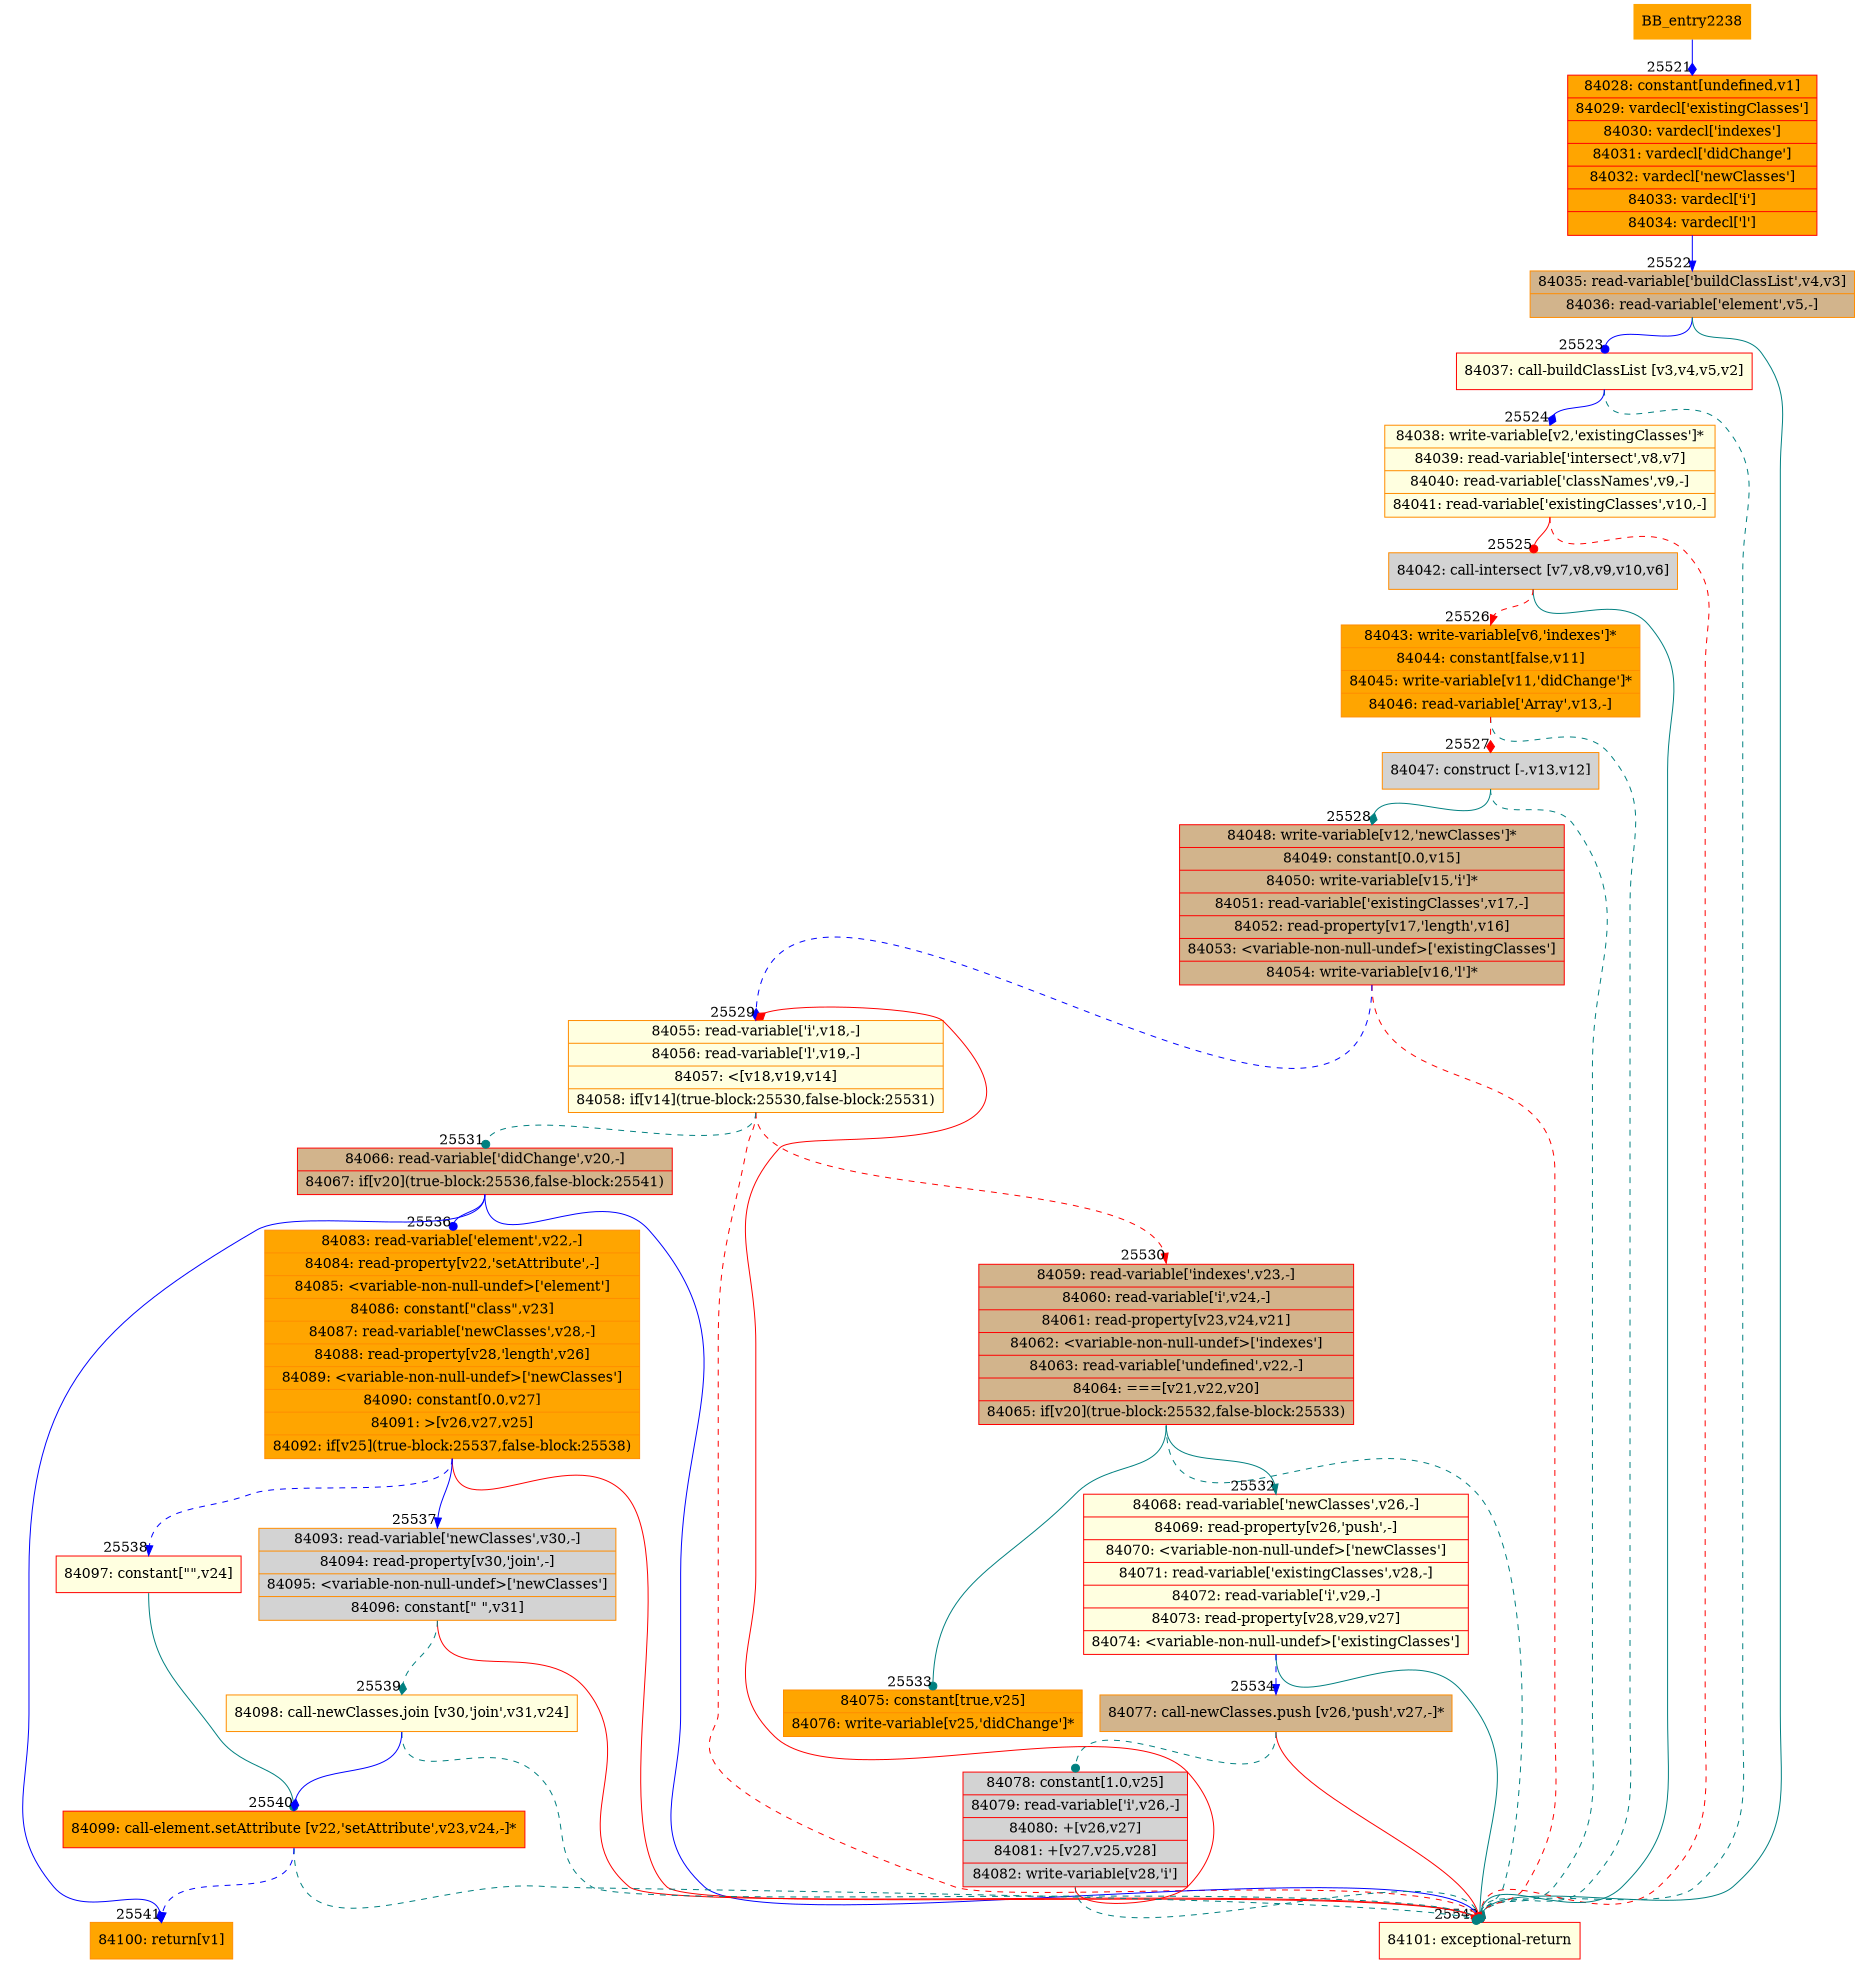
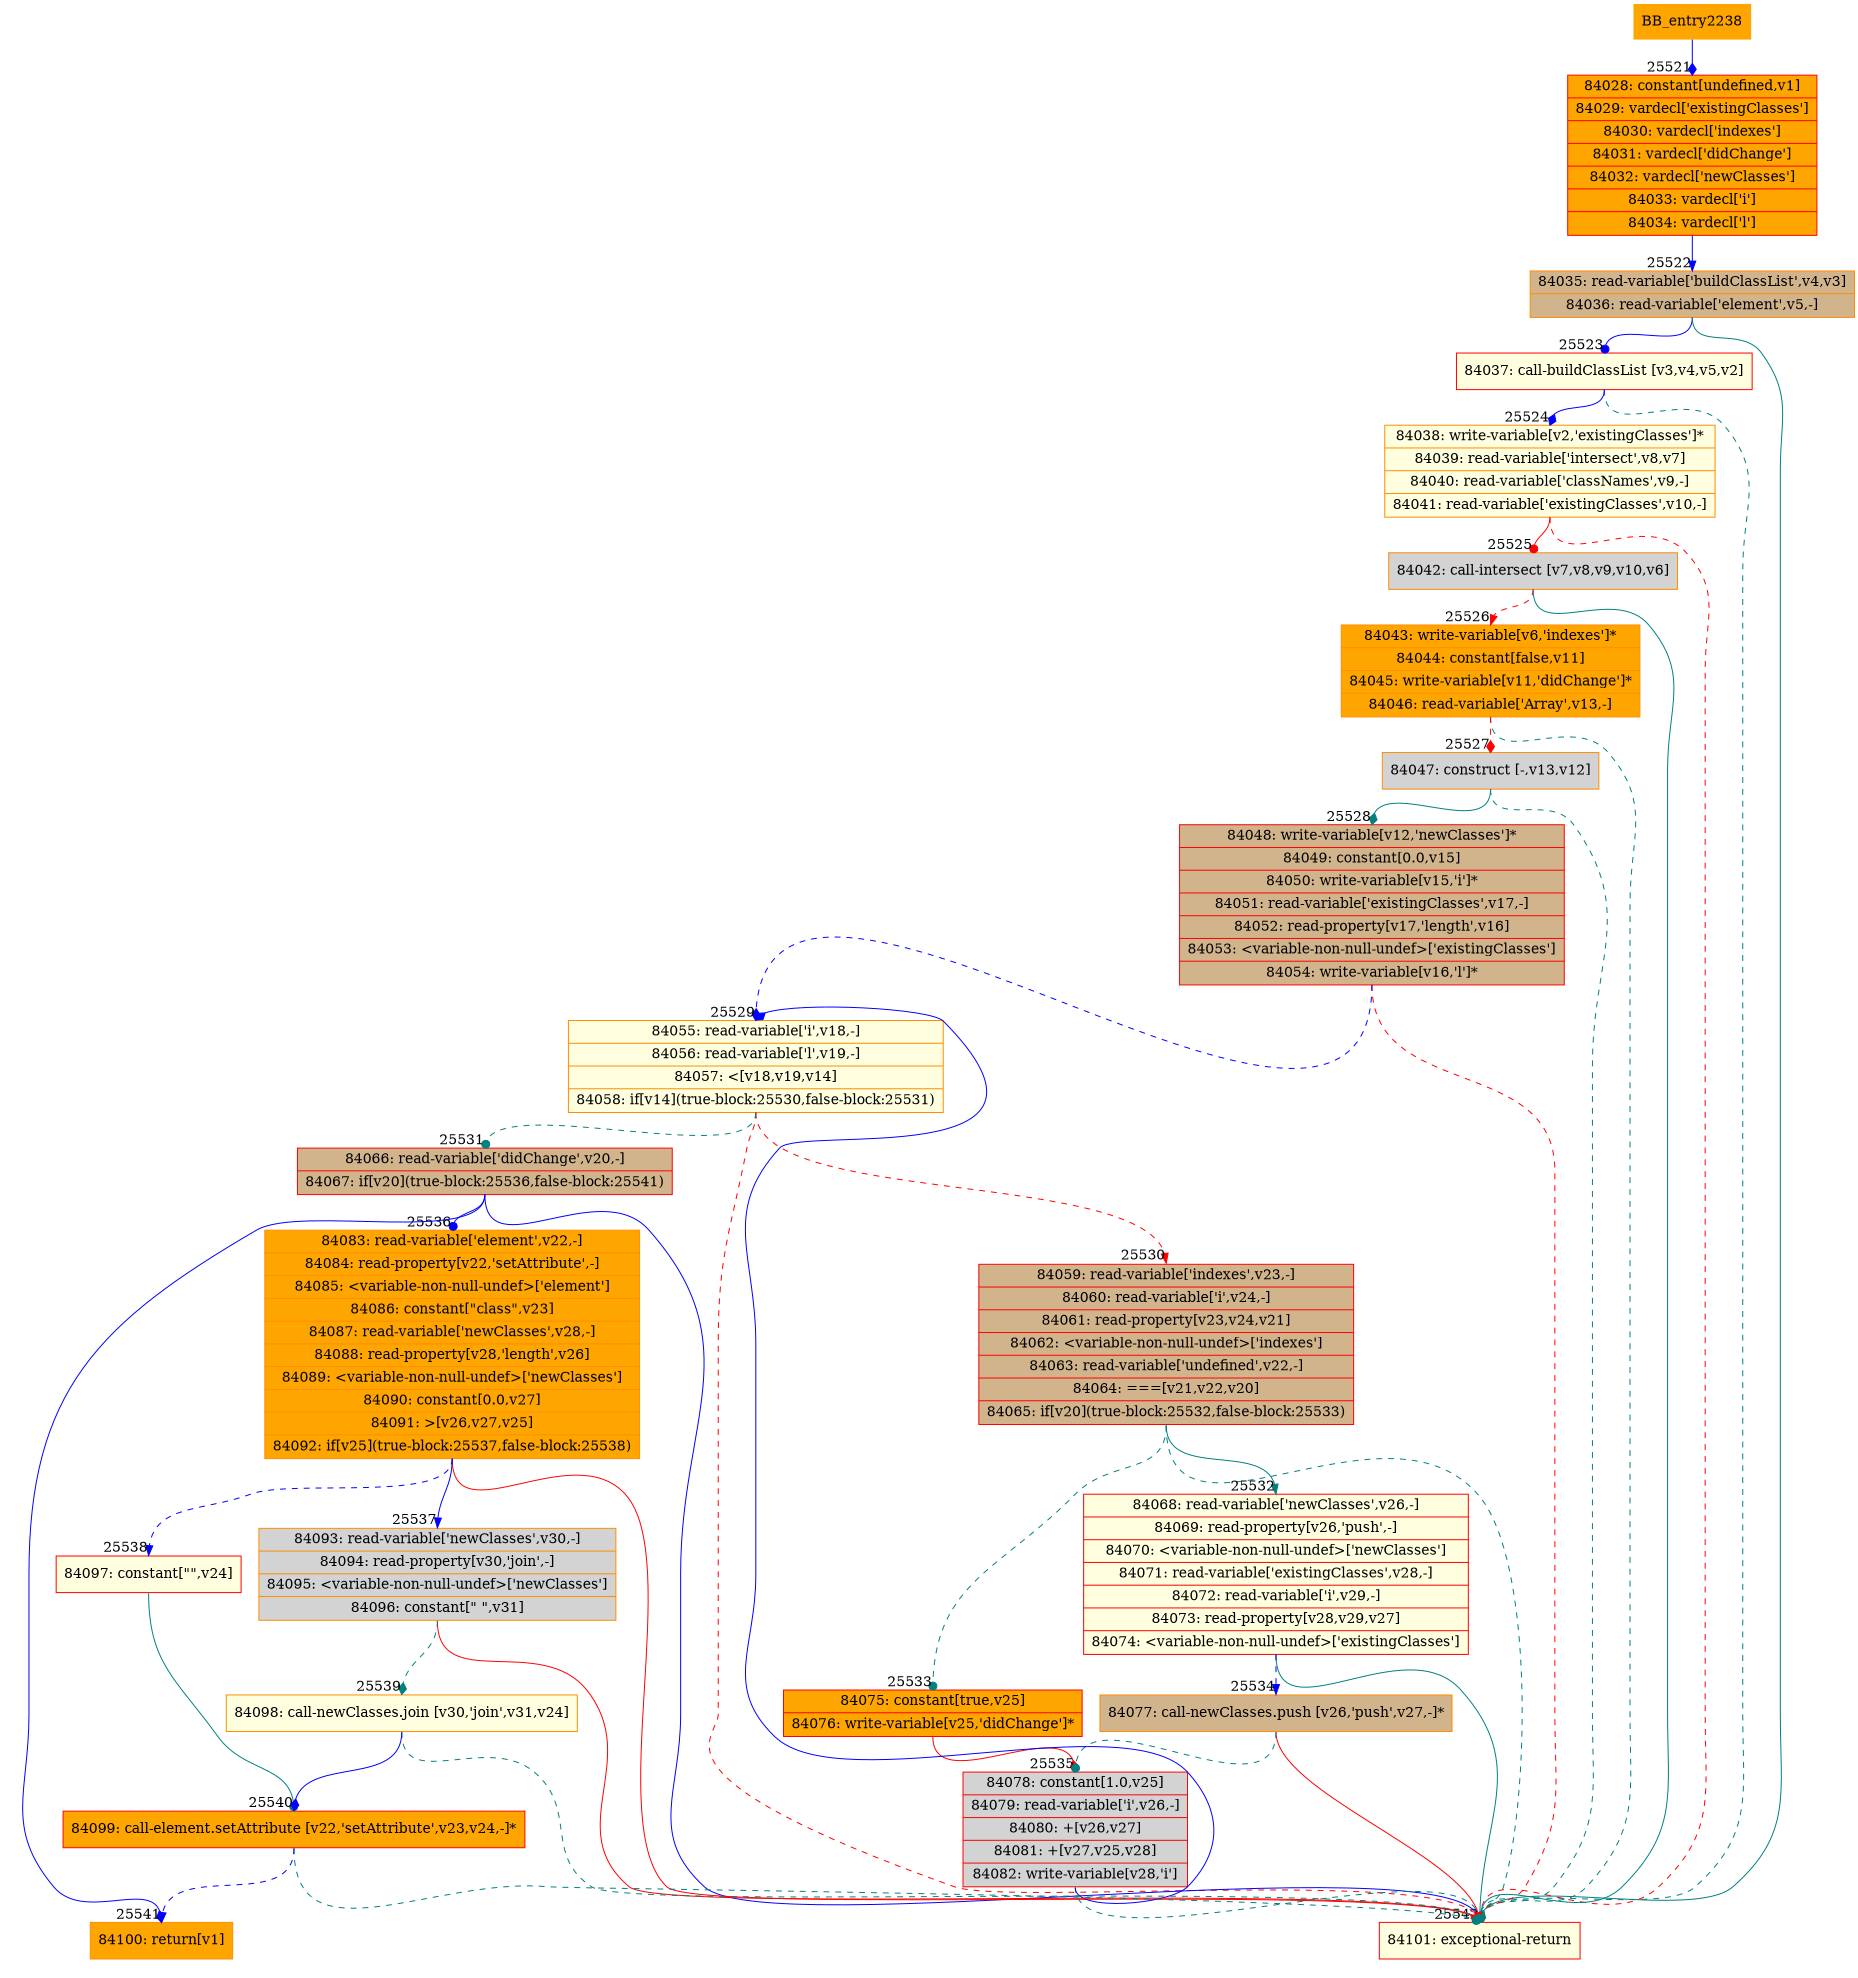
(756, 1534) -> (756, 1534)
(1029, 1535) -> (1029, 1535)
(933, 1713) -> (933, 1713)
none -> (975, 1760)
